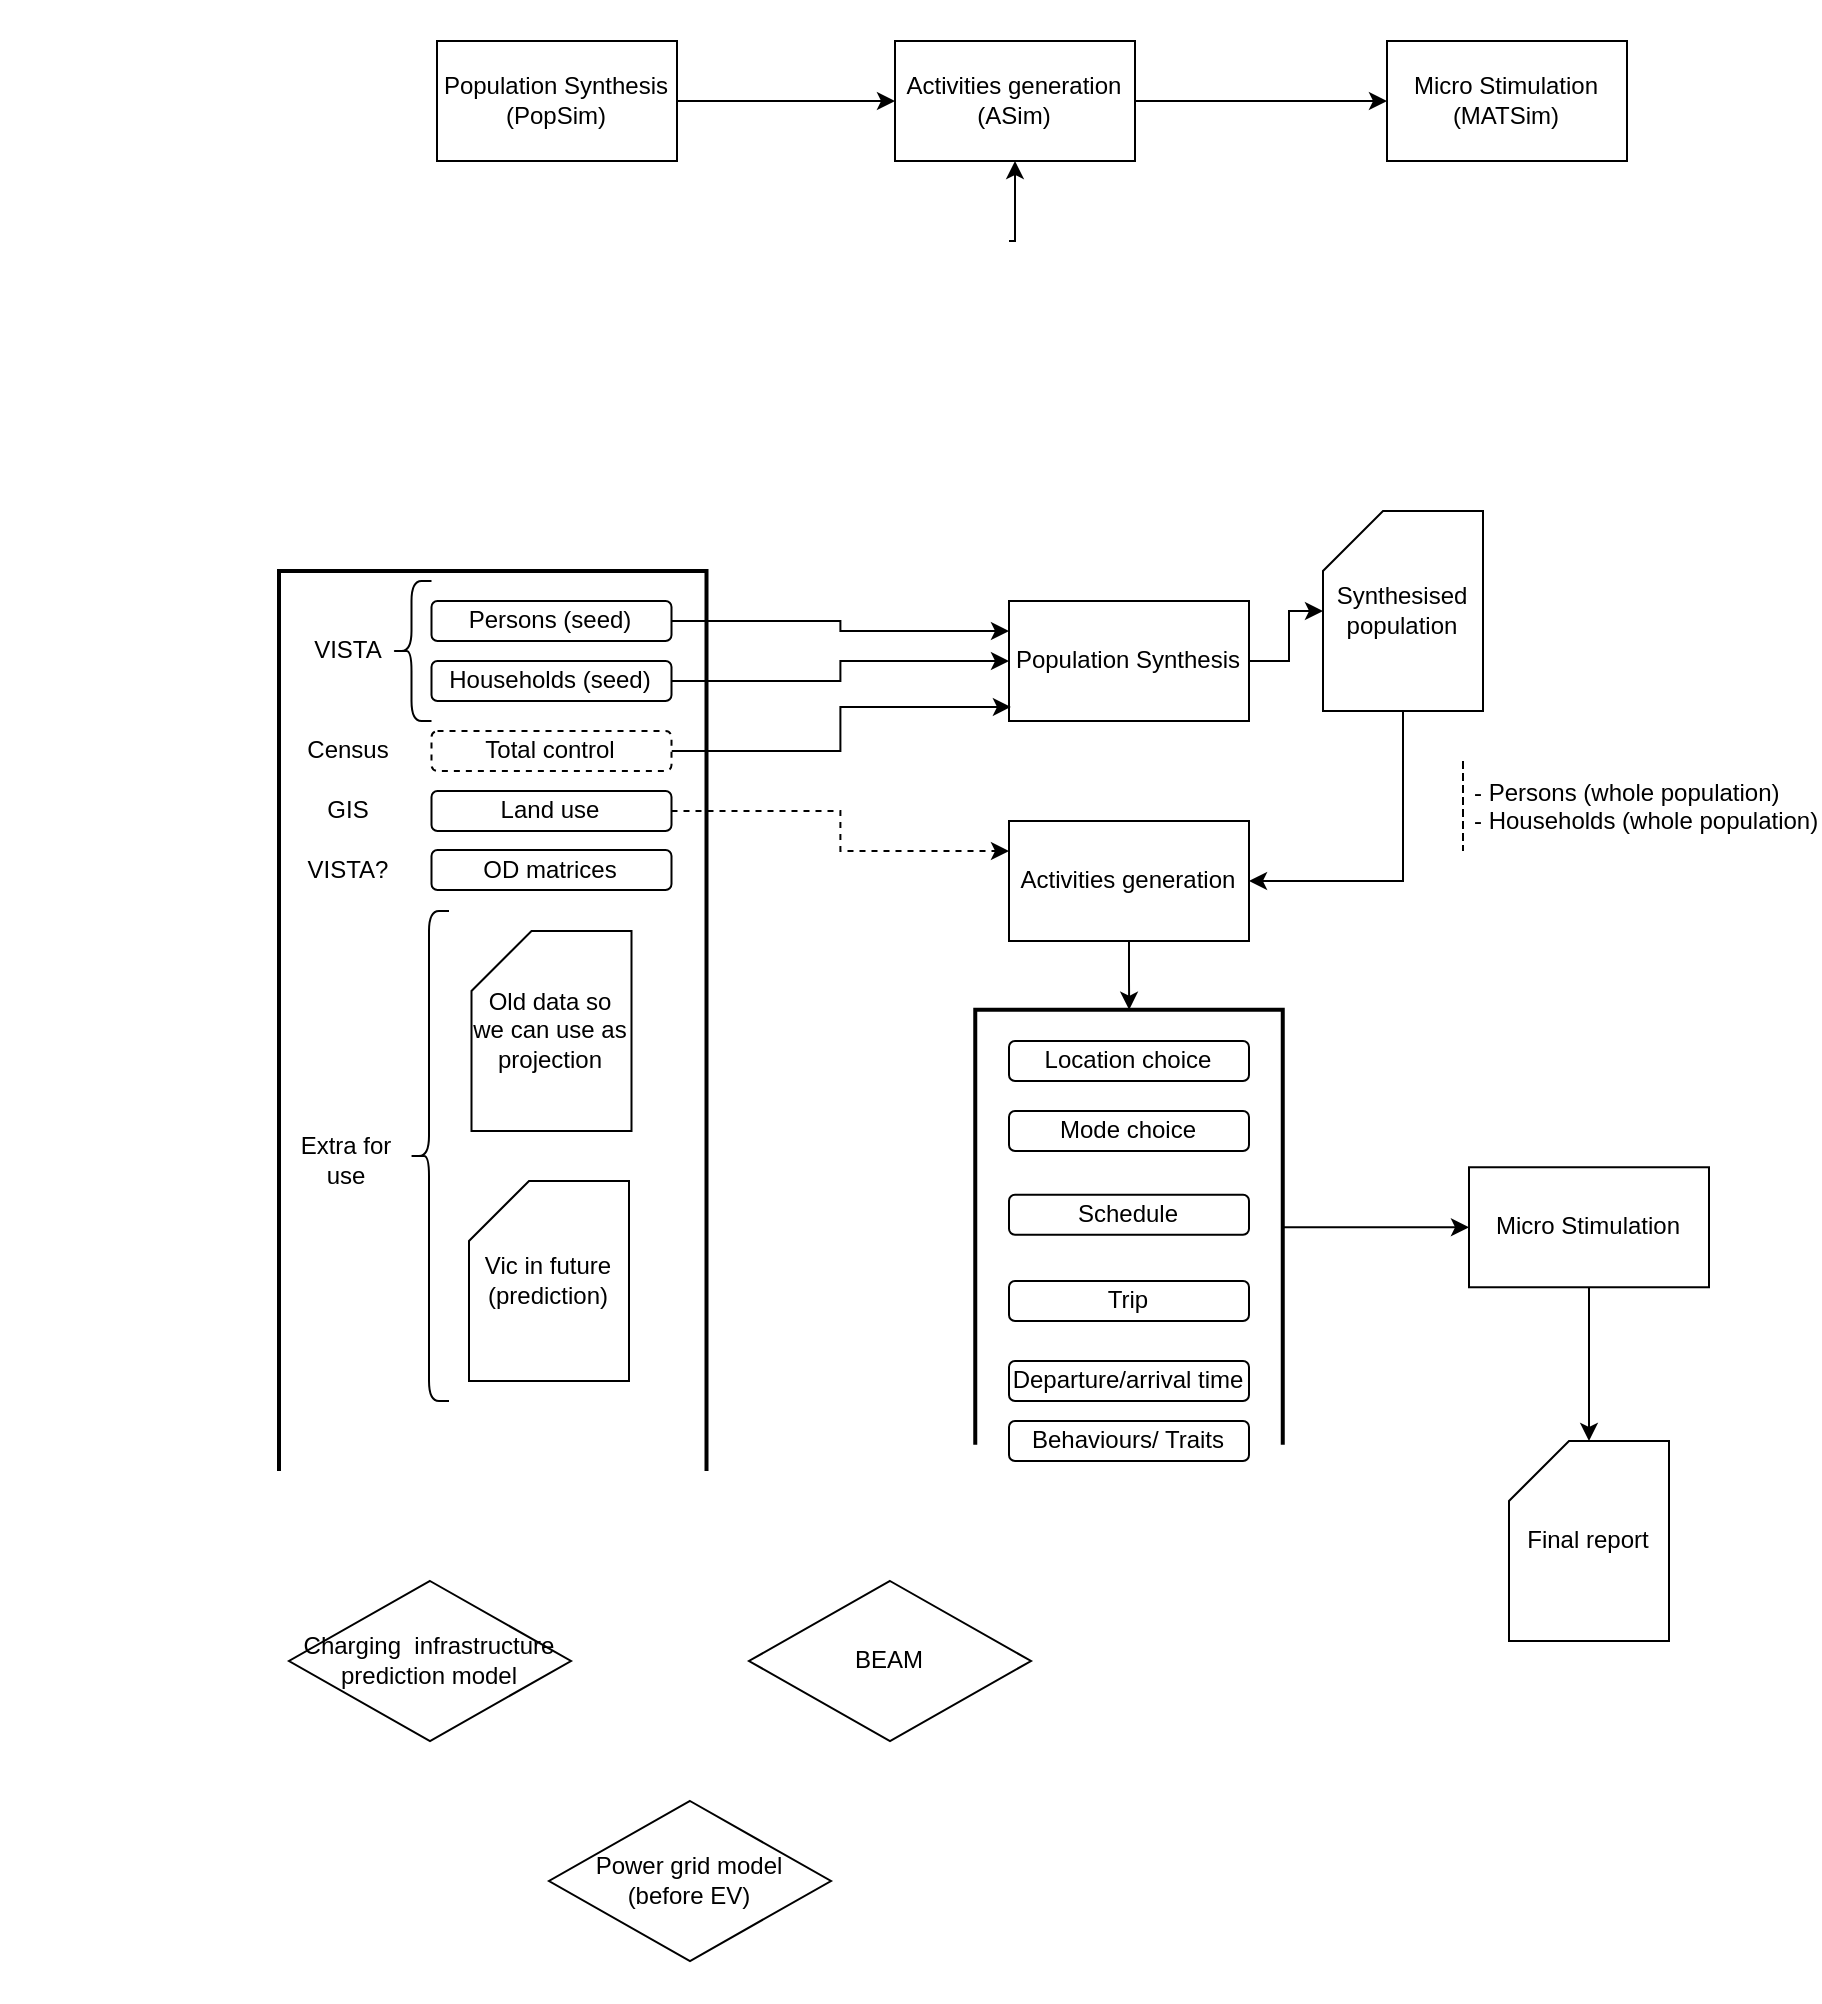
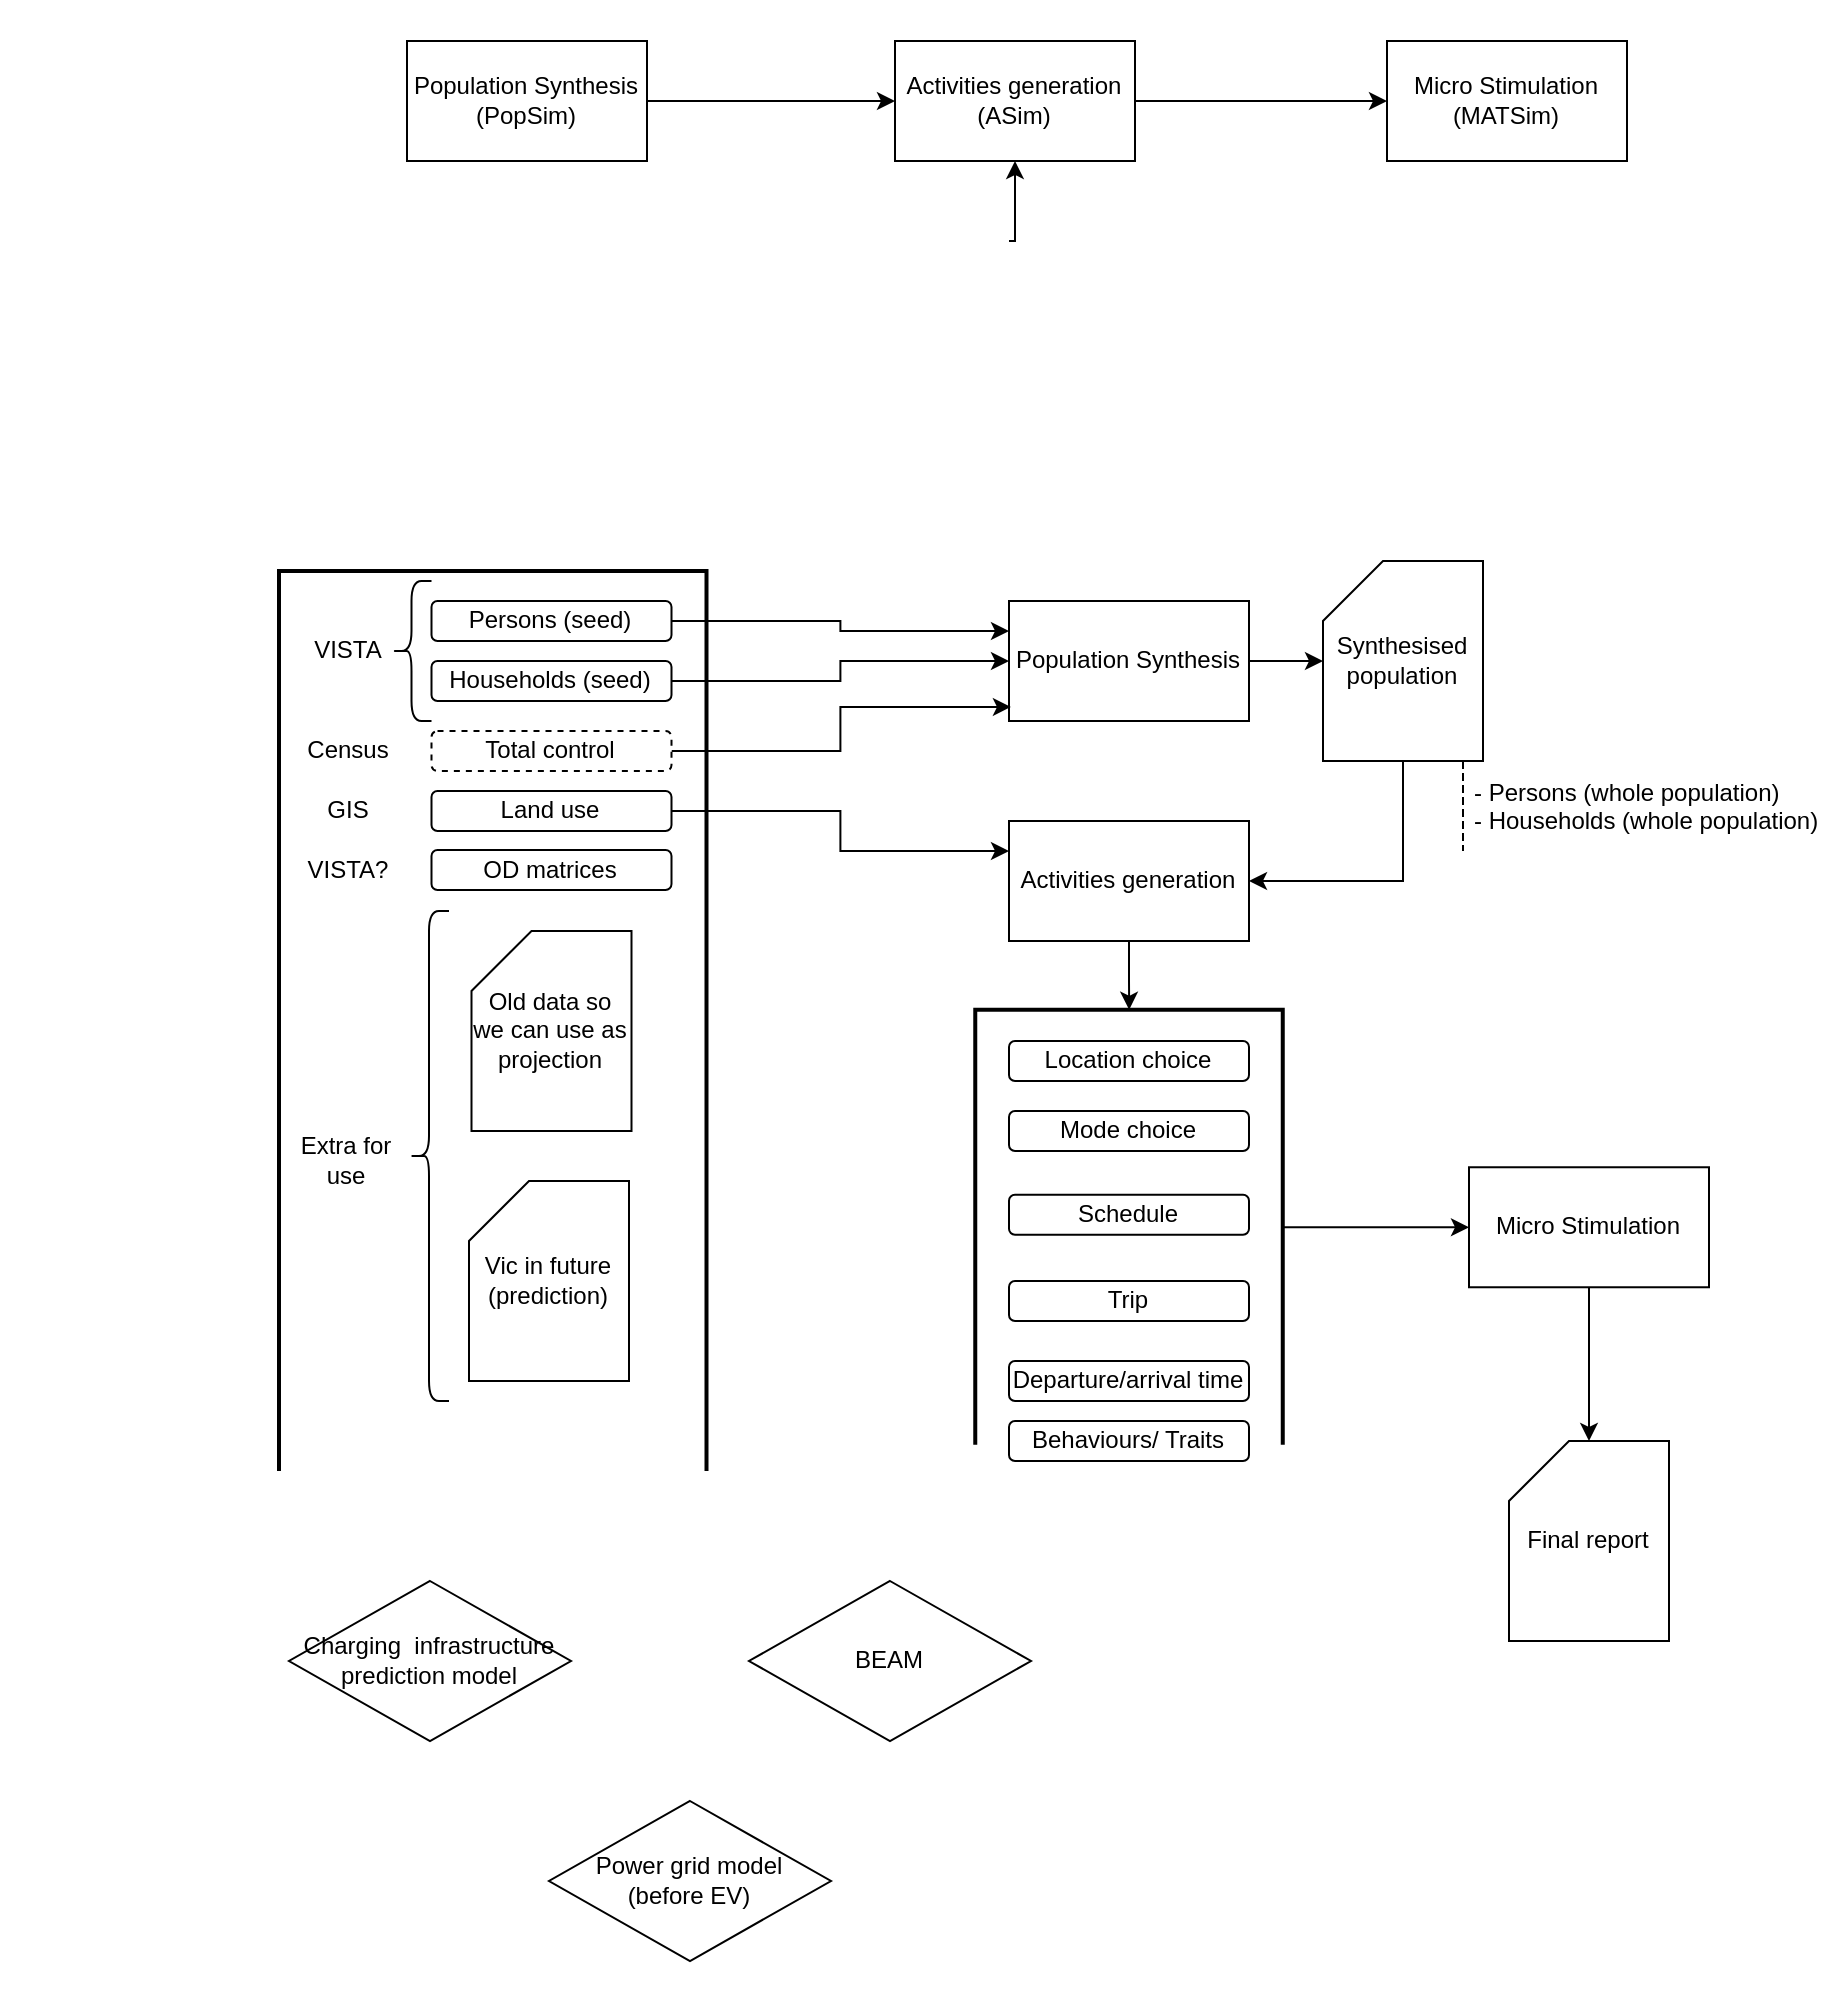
(557, 101) -> (527, 101)
(1403, 611) -> (1403, 661)
(840, 823) -> (840, 823)
